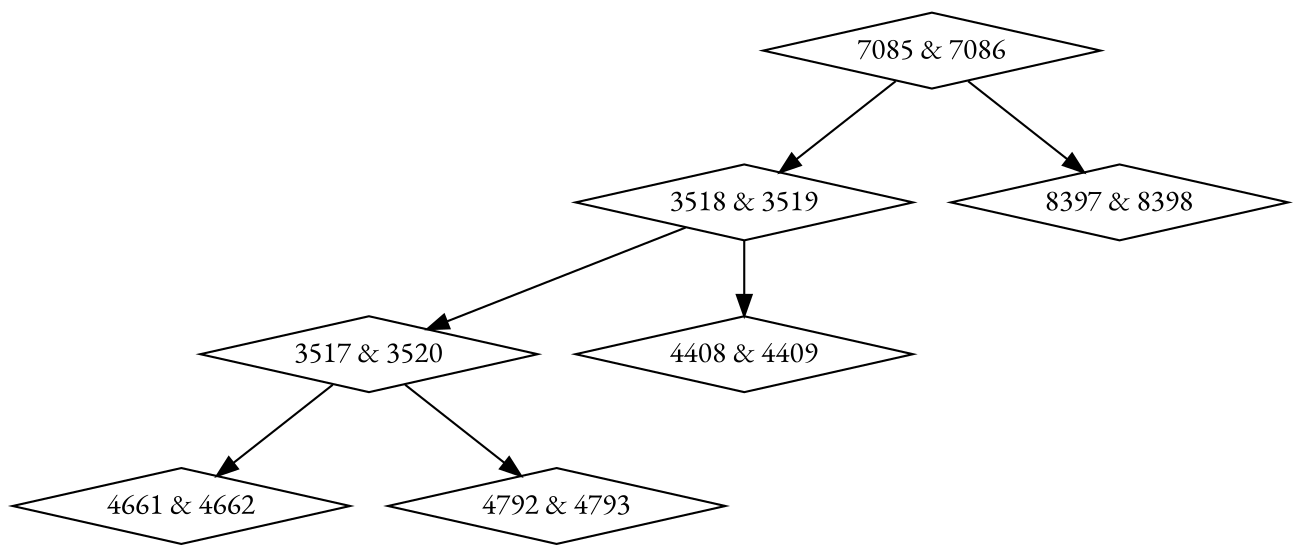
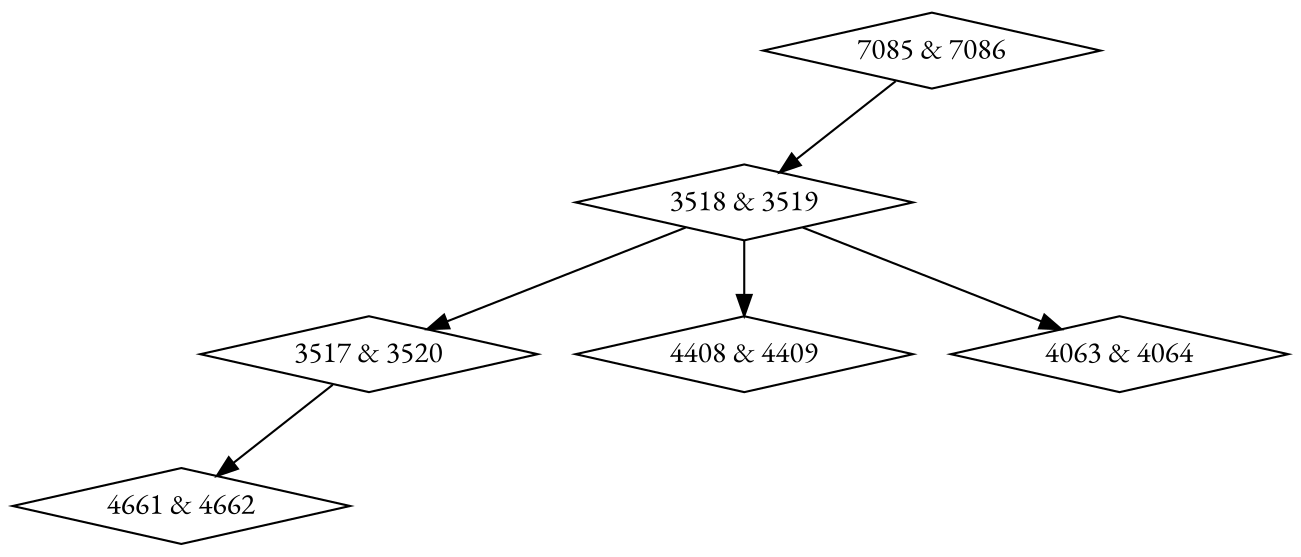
(1120, 202) -> none
none -> (1120, 354)
(557, 506) -> none
